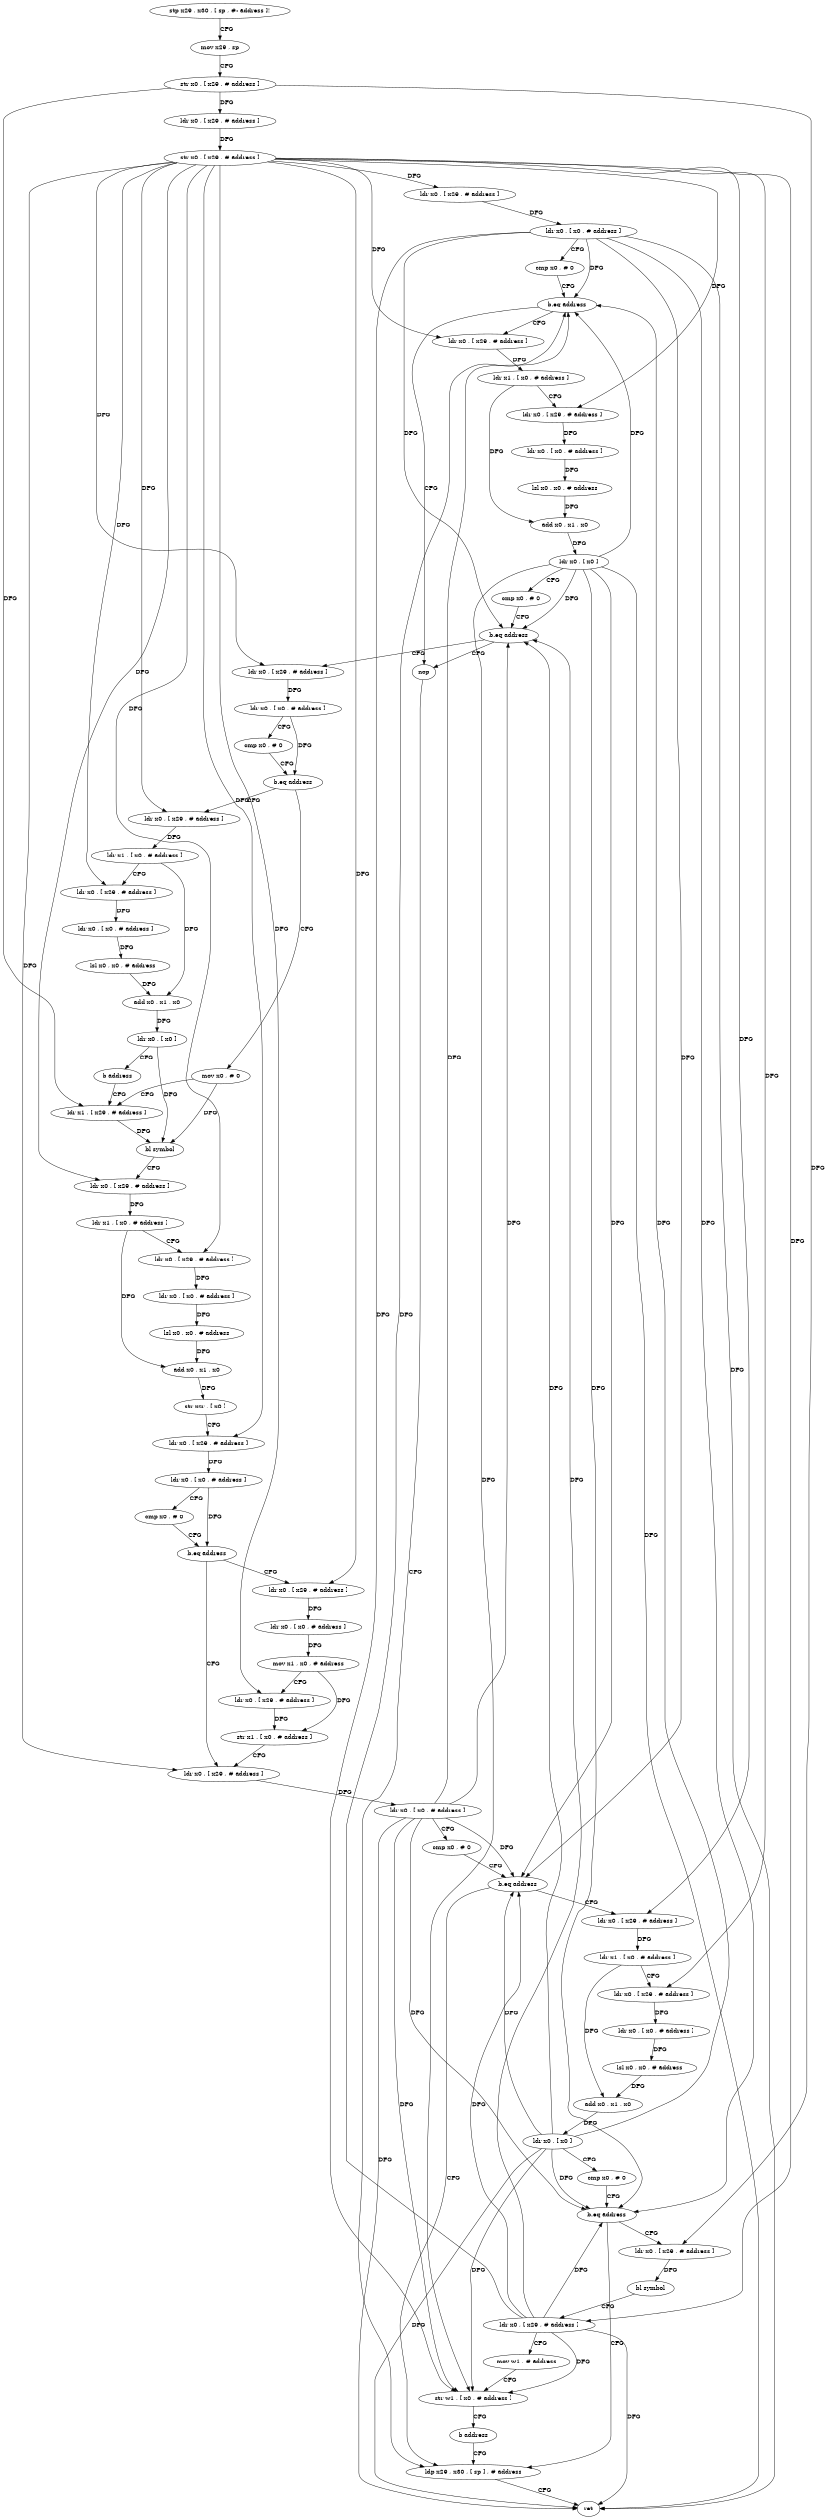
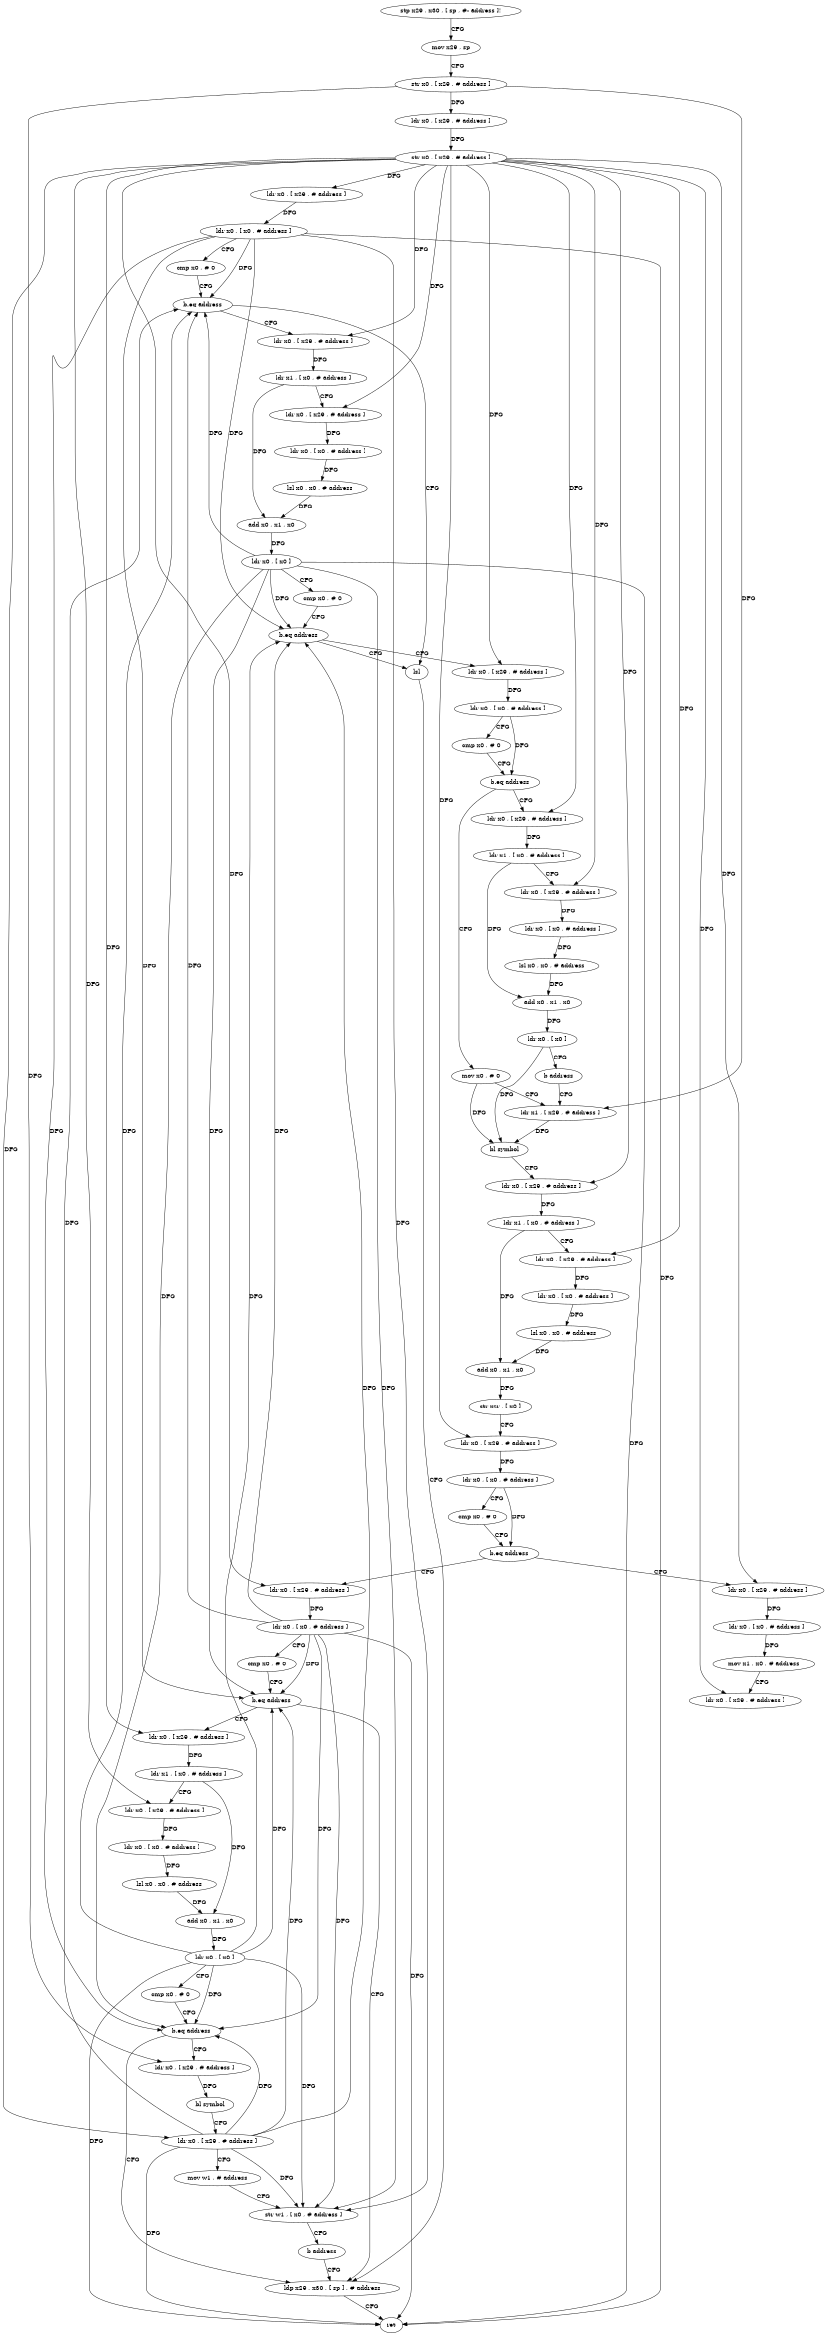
(424, 672) -> (417, 672)
(274, 1737) -> none
